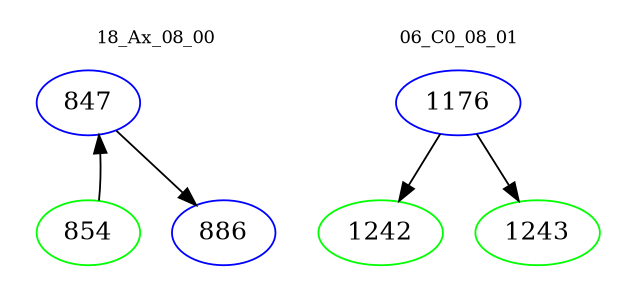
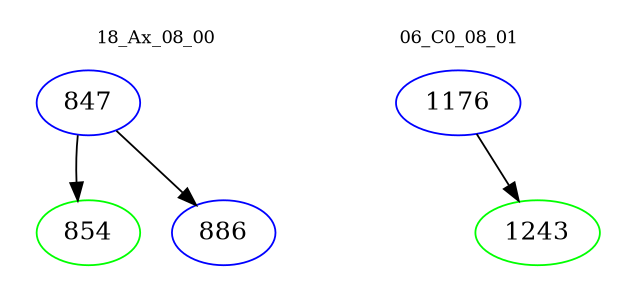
(100, 177) -> (76, 159)
(381, 233) -> none
